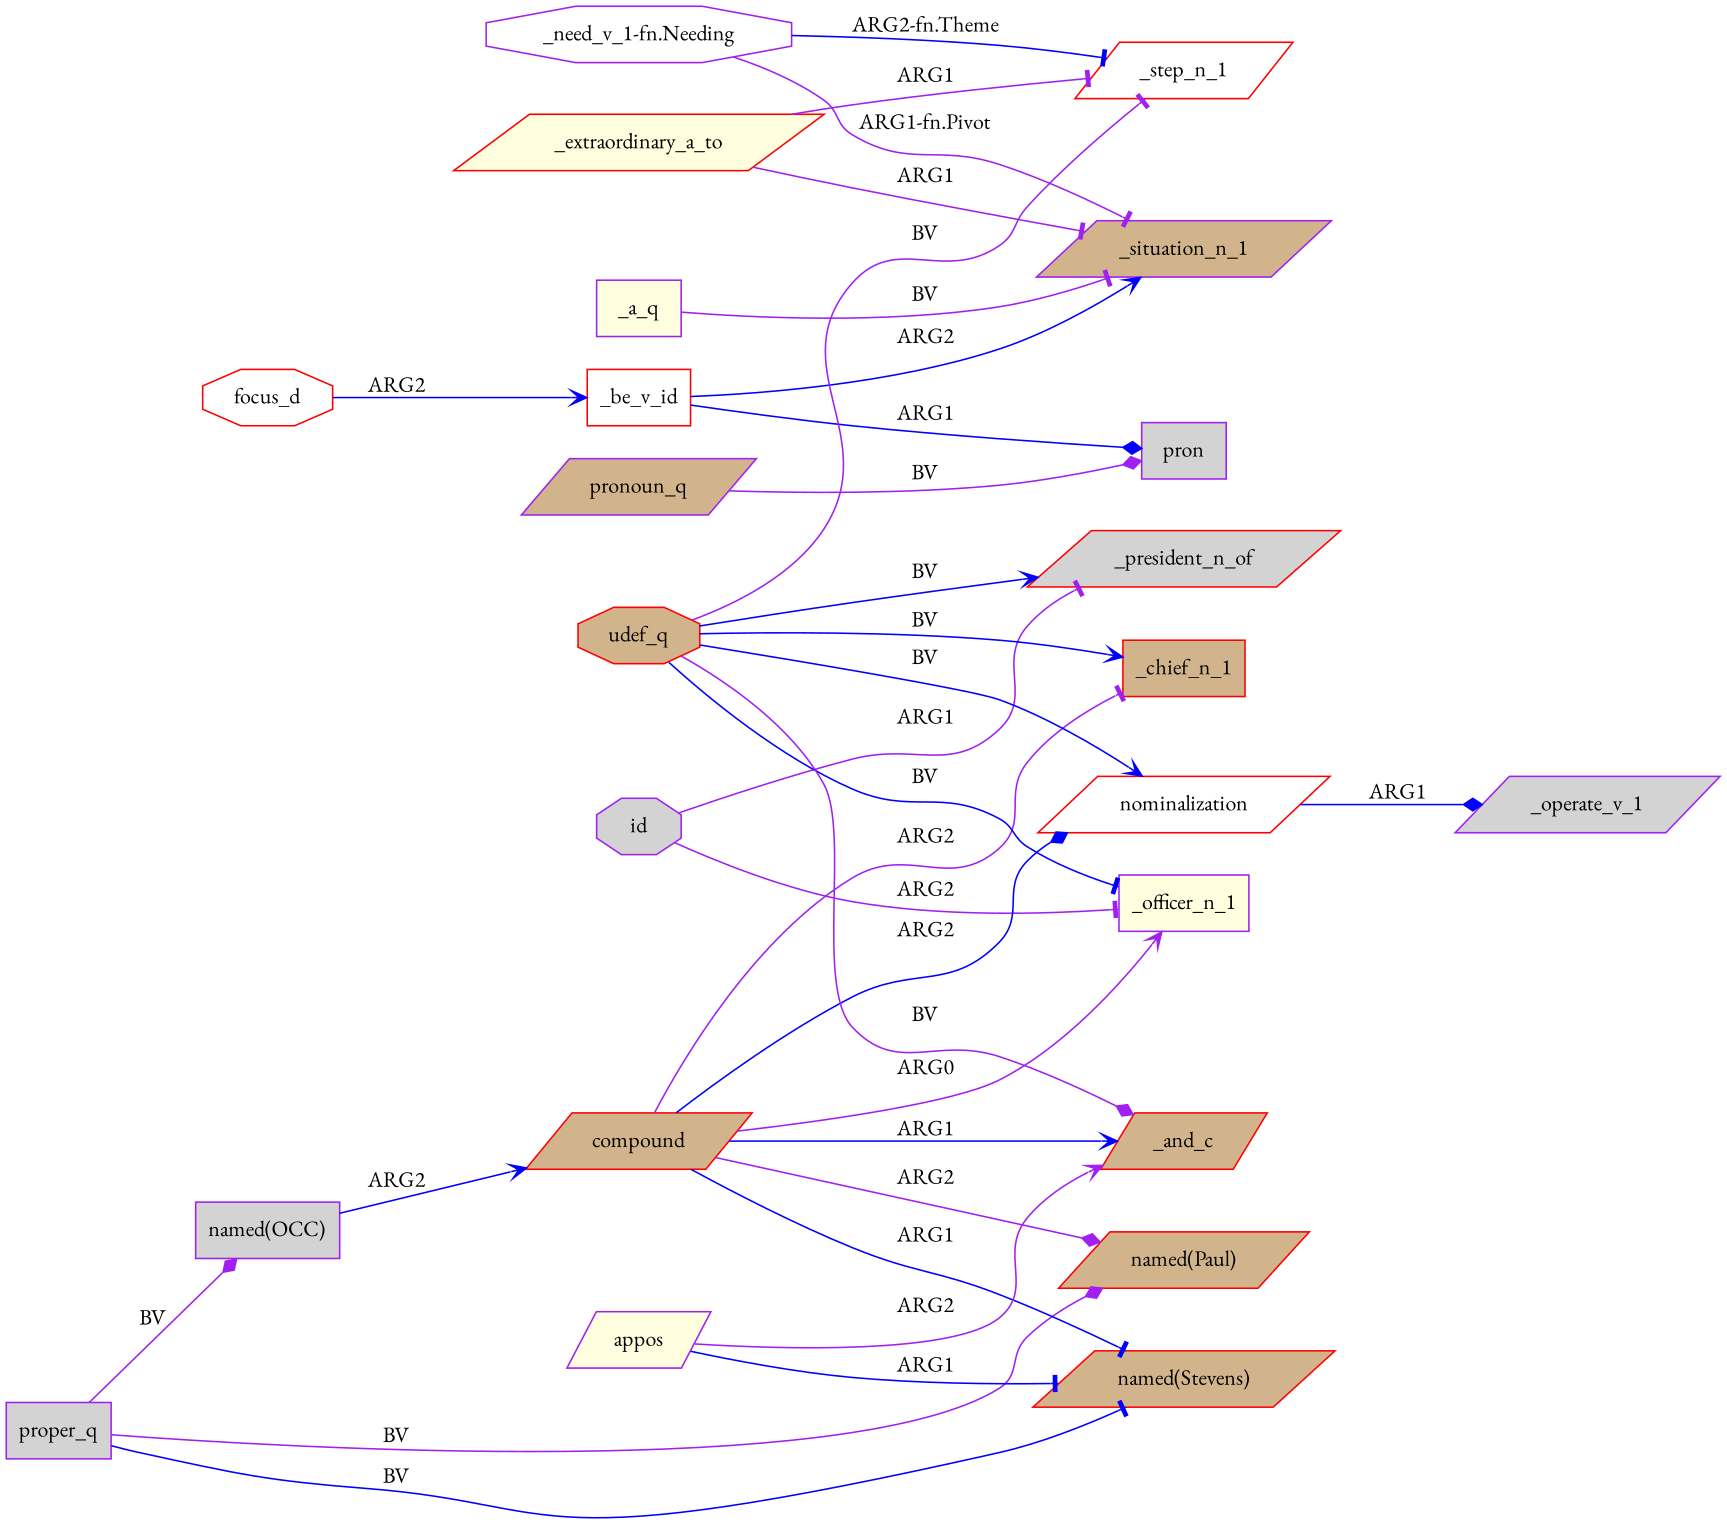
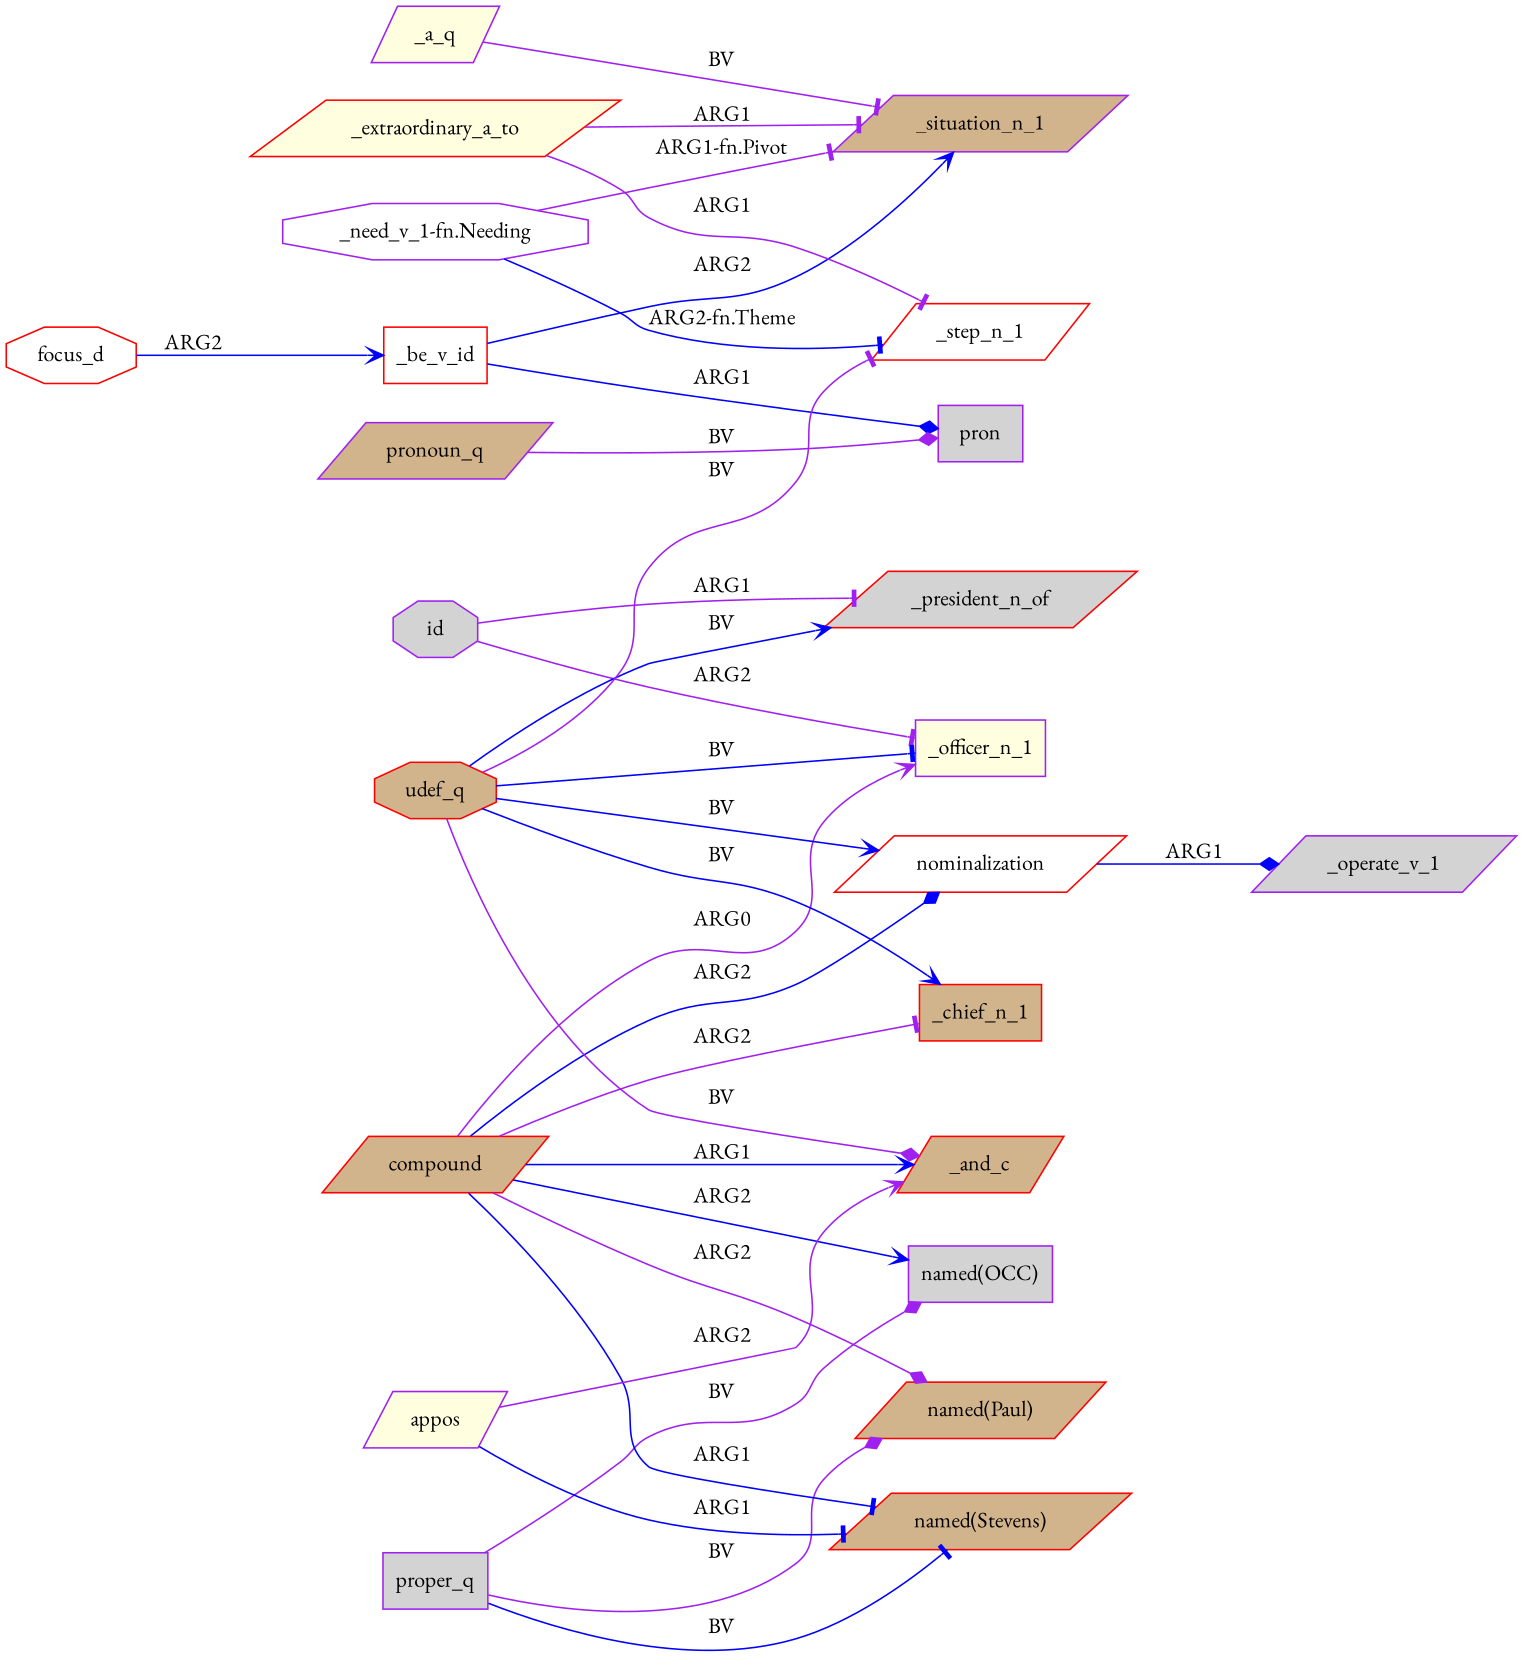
(639, 308) -> (435, 34)
(425, 1193) -> (703, 1218)
